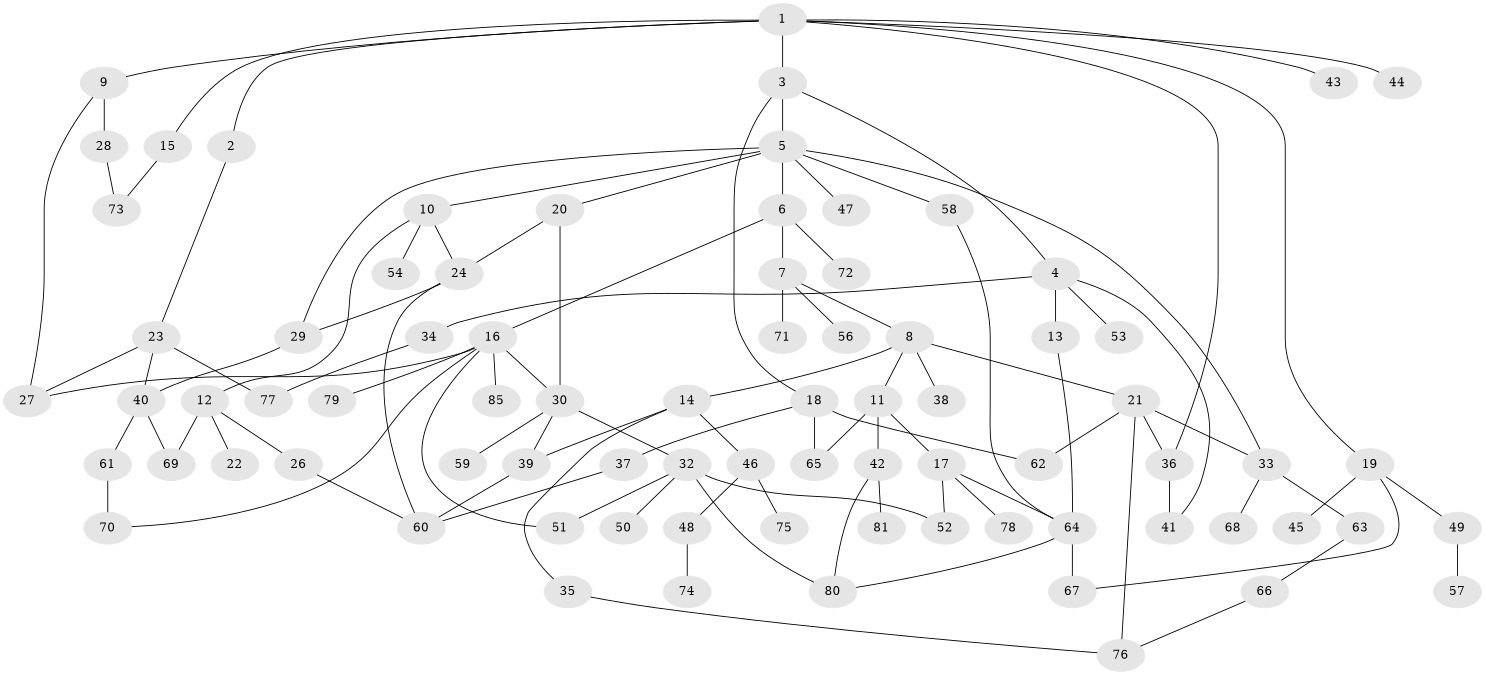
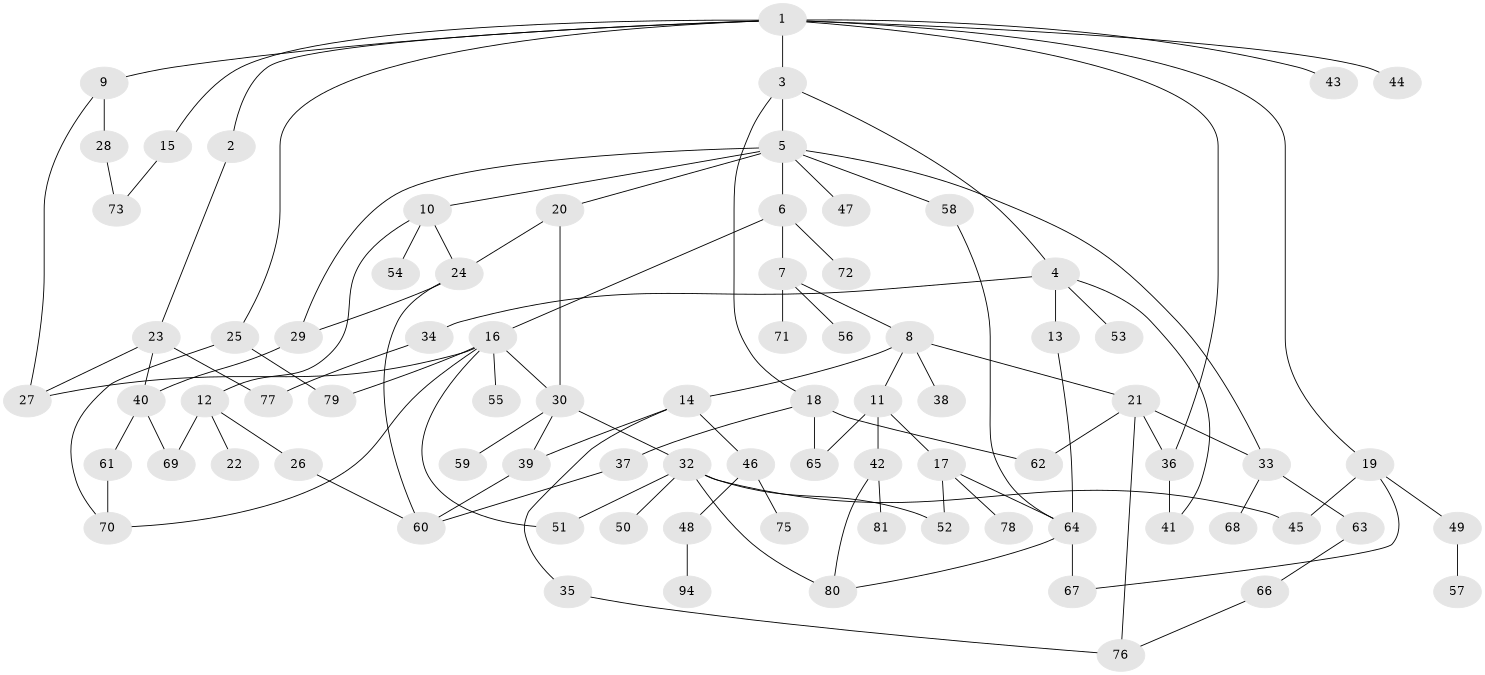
none -> (235, 337)
(496, 401) -> (496, 401)
none -> (992, 496)
(687, 592) -> (687, 592)
